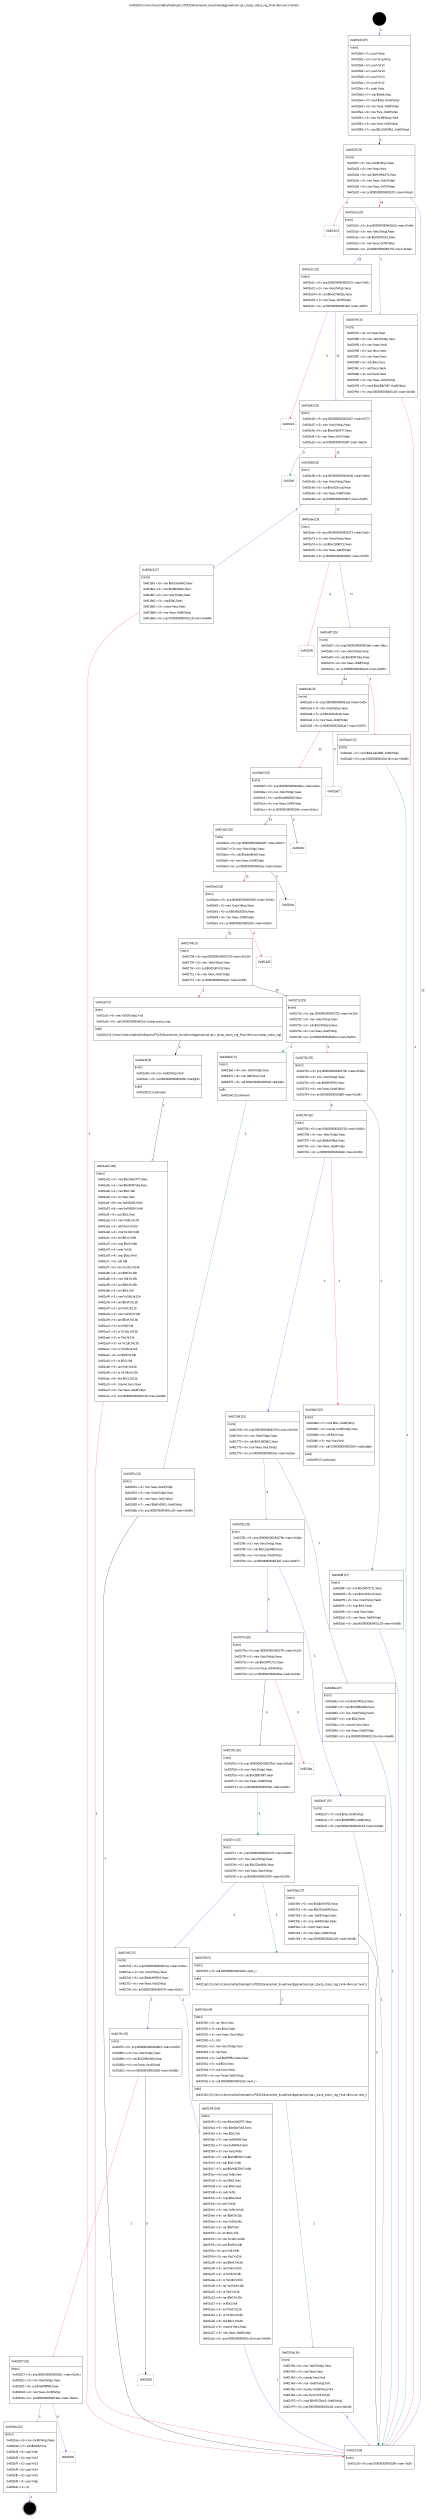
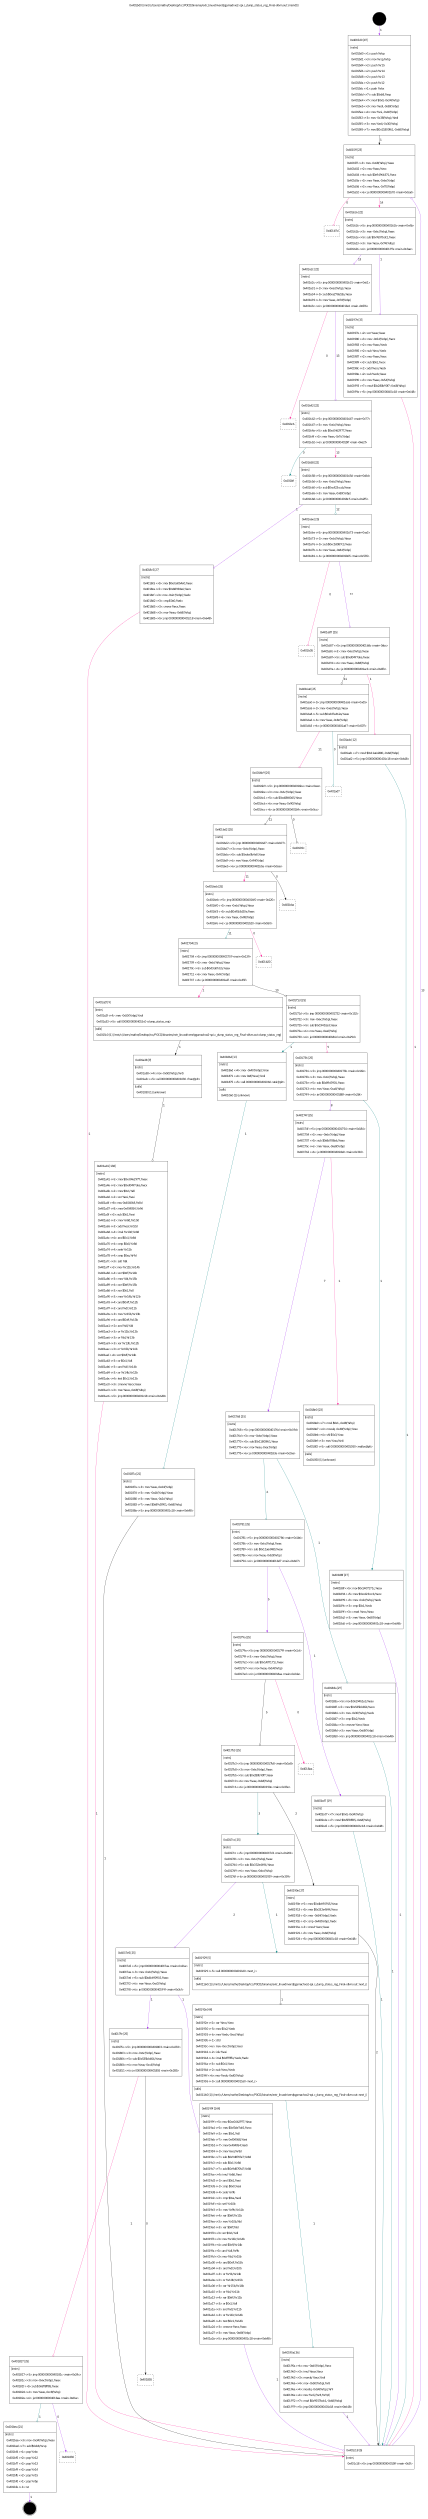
none -> (297, 1837)
